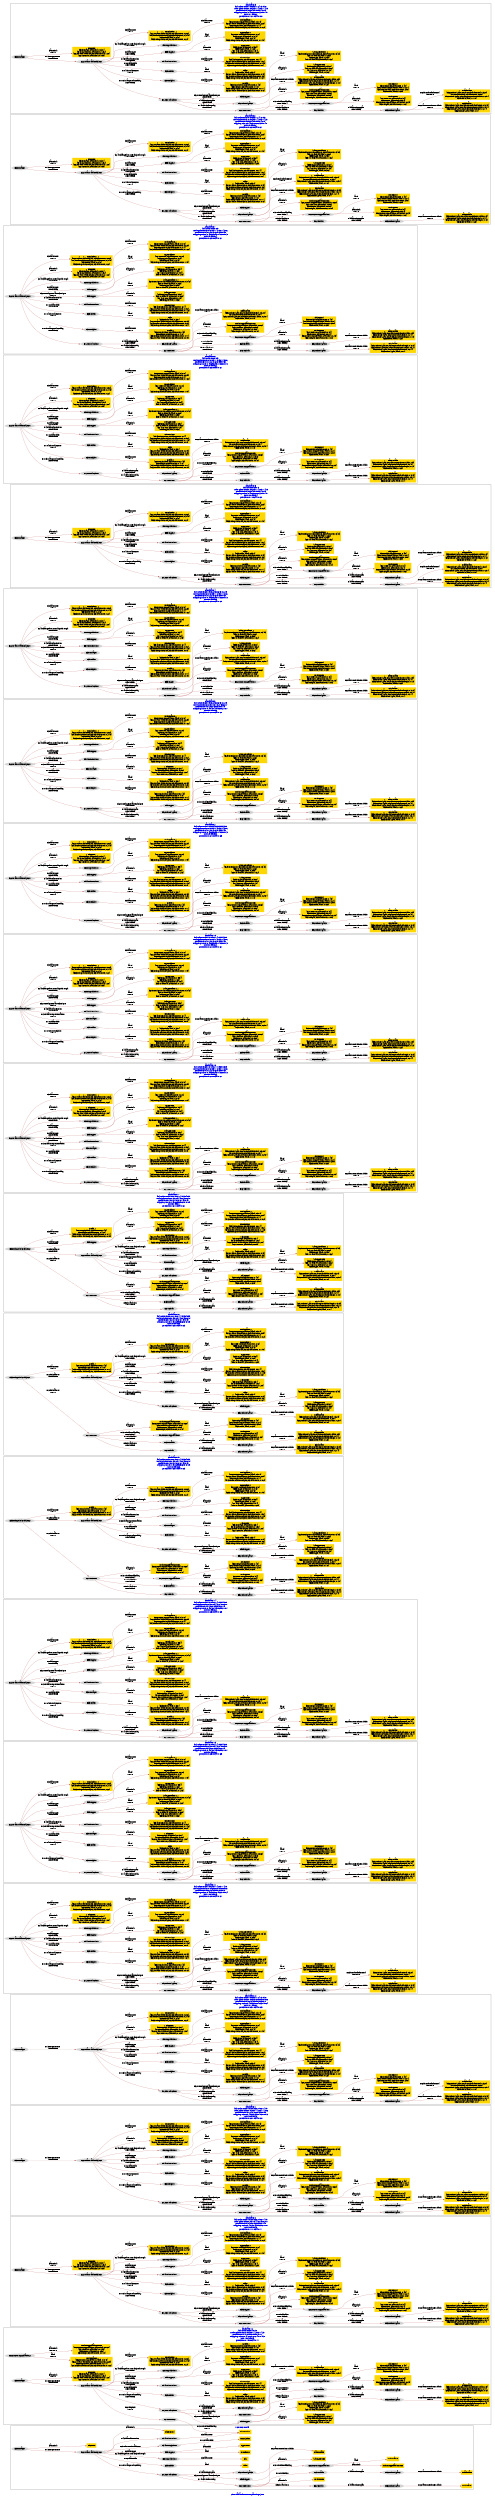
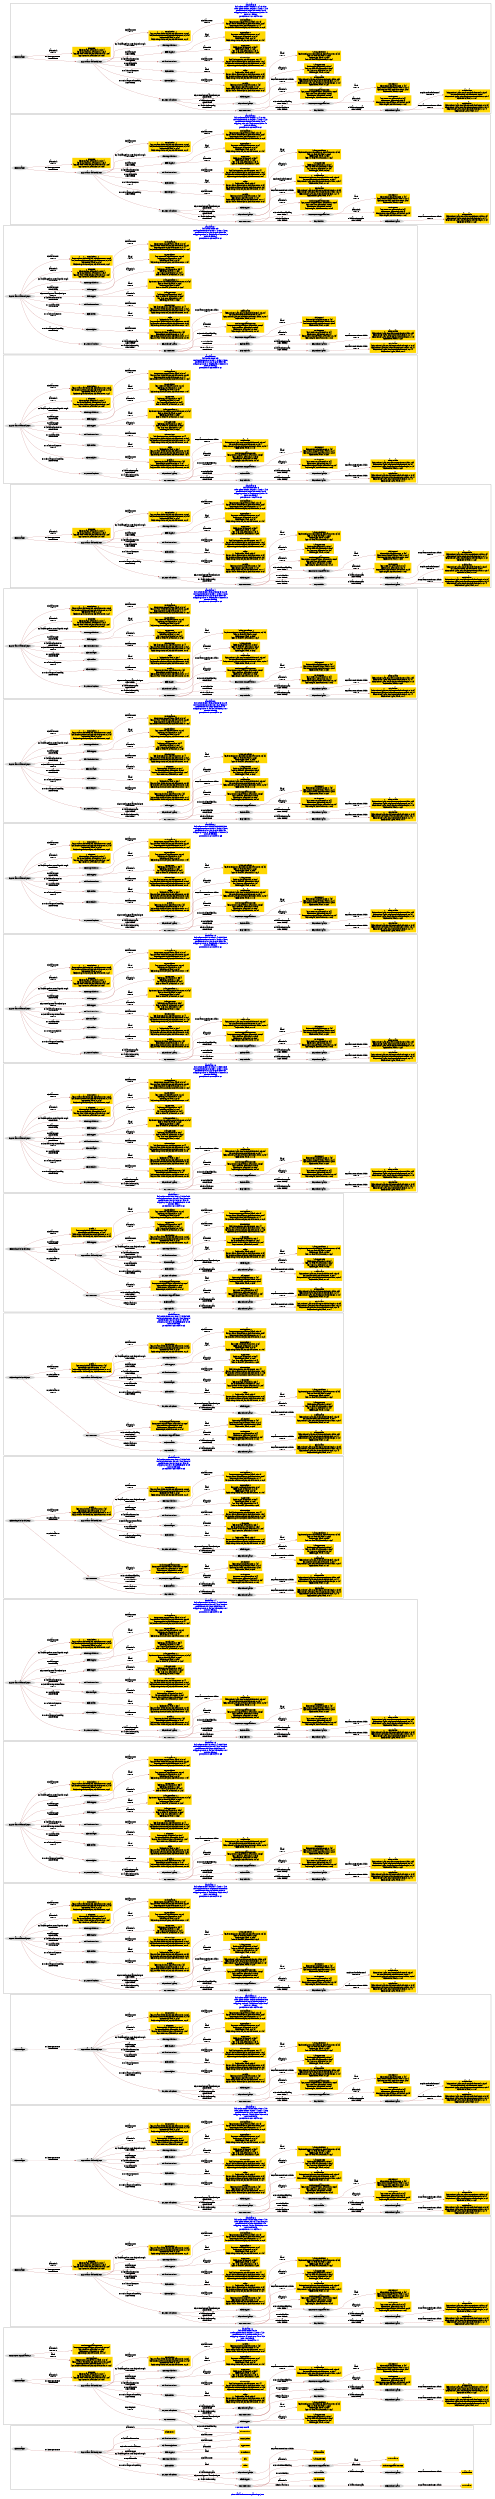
(207, 2440) -> (207, 2440)
(91, 2446) -> none
